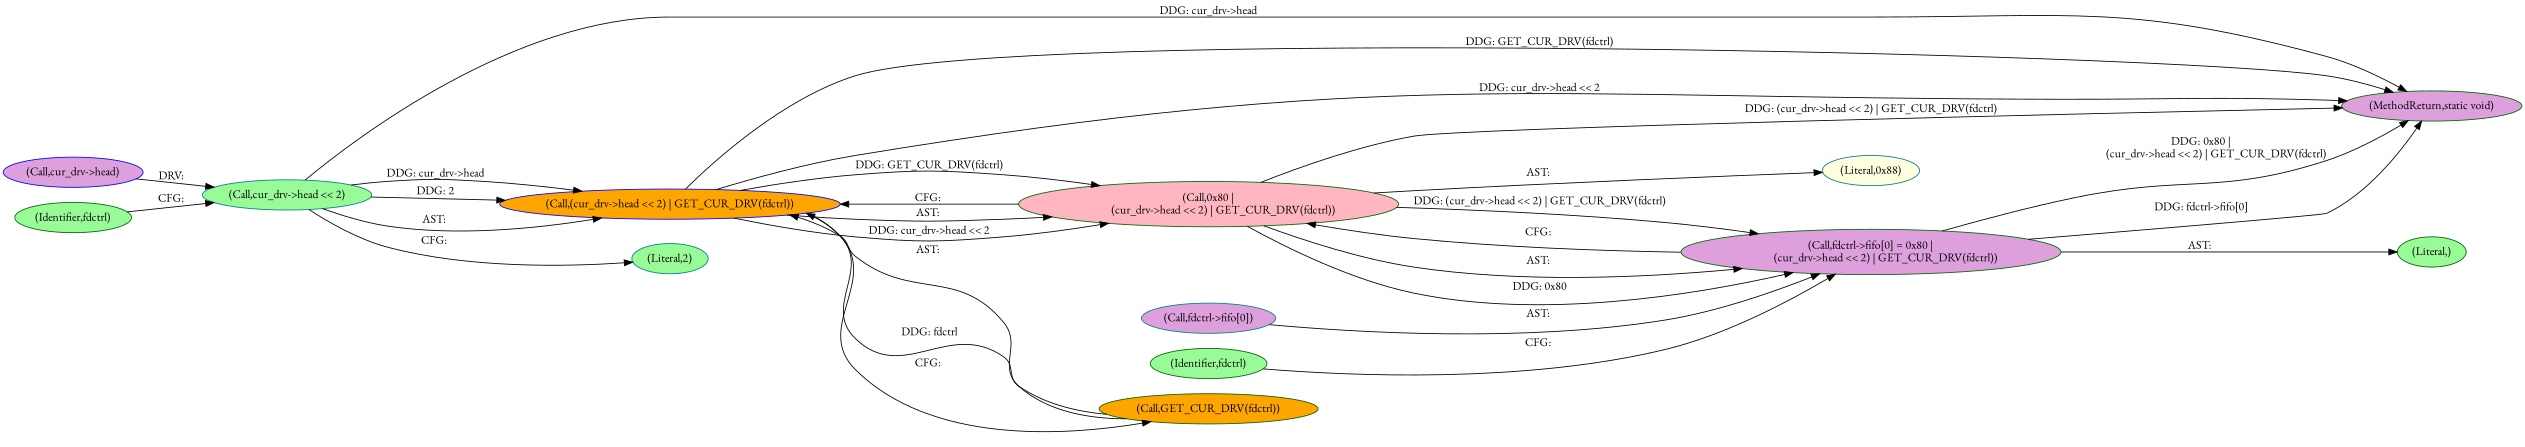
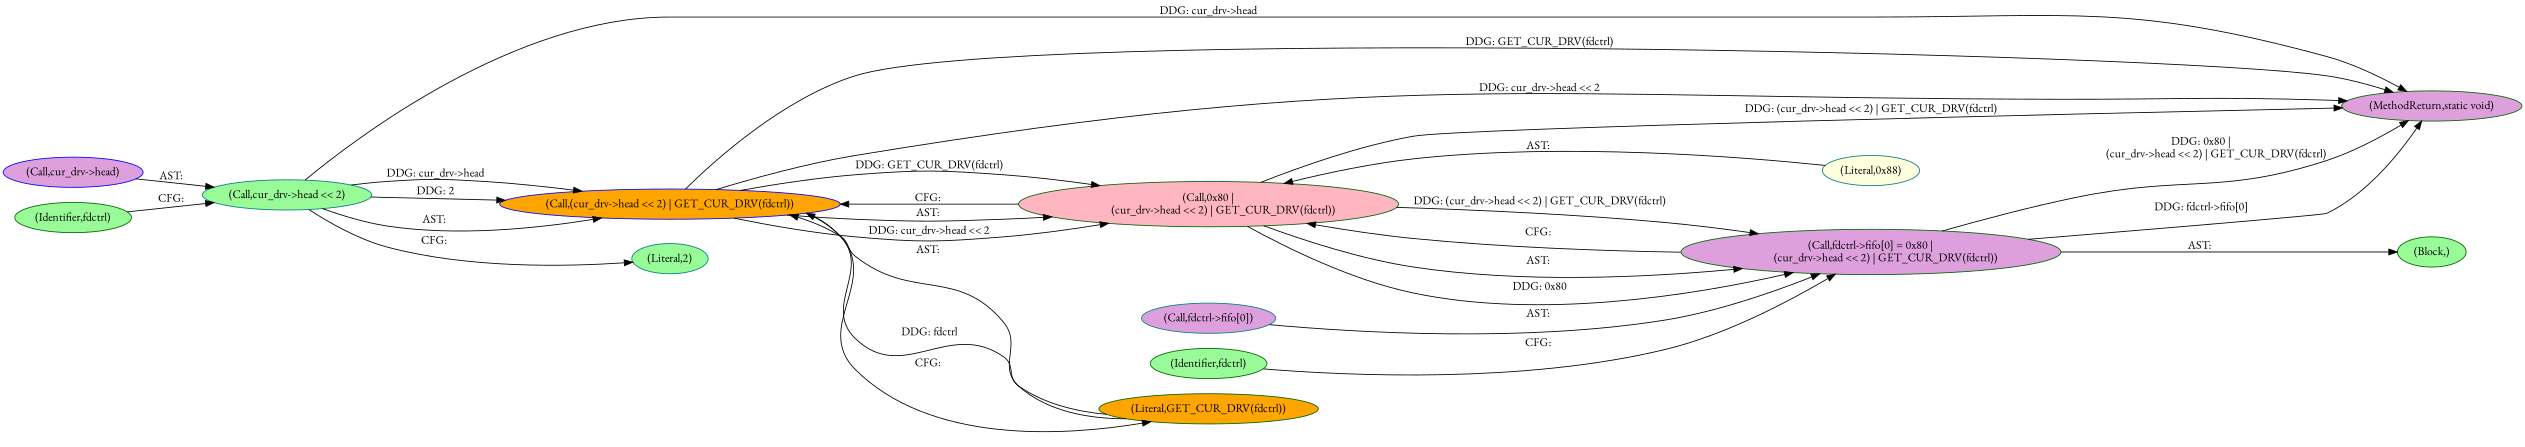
(173, 176) -> (173, 176)
(1594, 182) -> (1558, 152)
(2432, 252) -> (2432, 252)
(1209, 409) -> (1209, 409)
